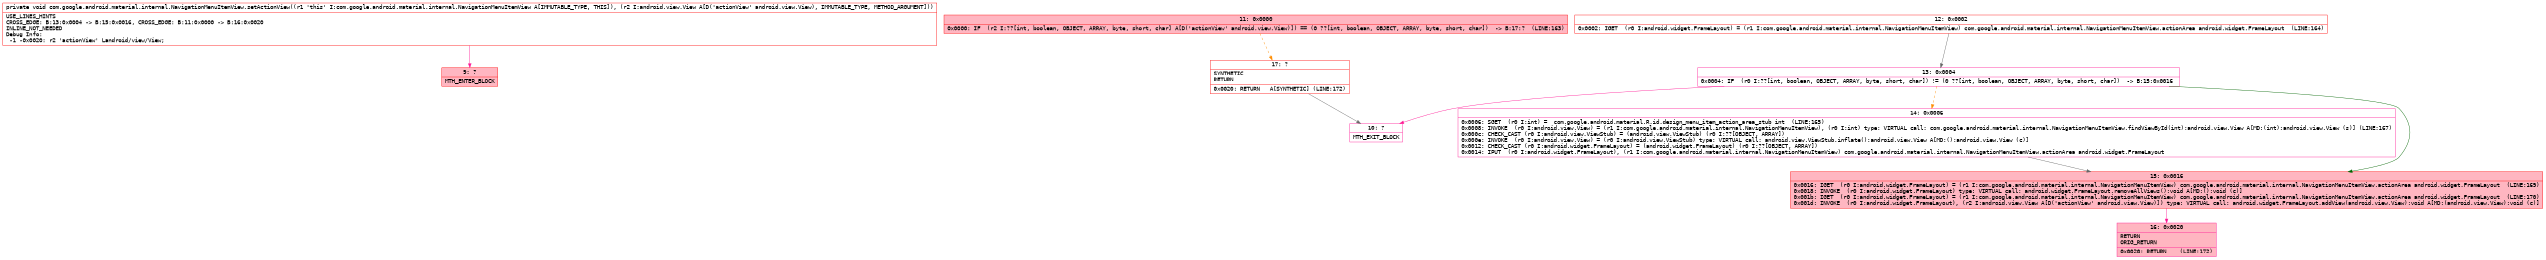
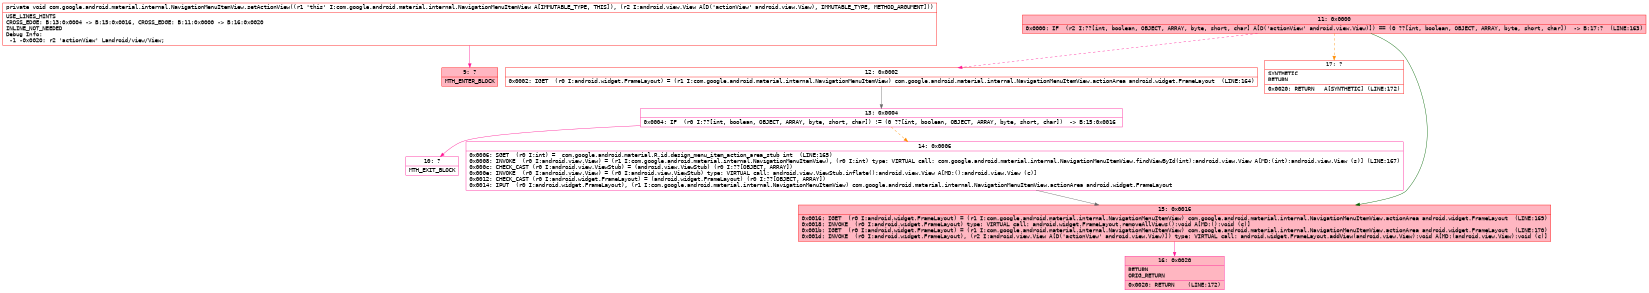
none -> (1110, 50)
(2336, 97) -> (1427, 128)
(1333, 108) -> none
